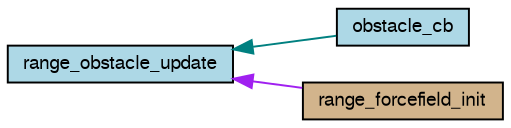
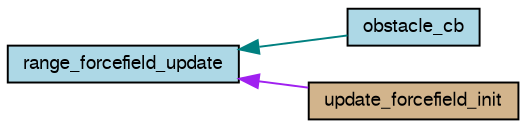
(120, 64) -> (123, 64)
(403, 101) -> (414, 101)
